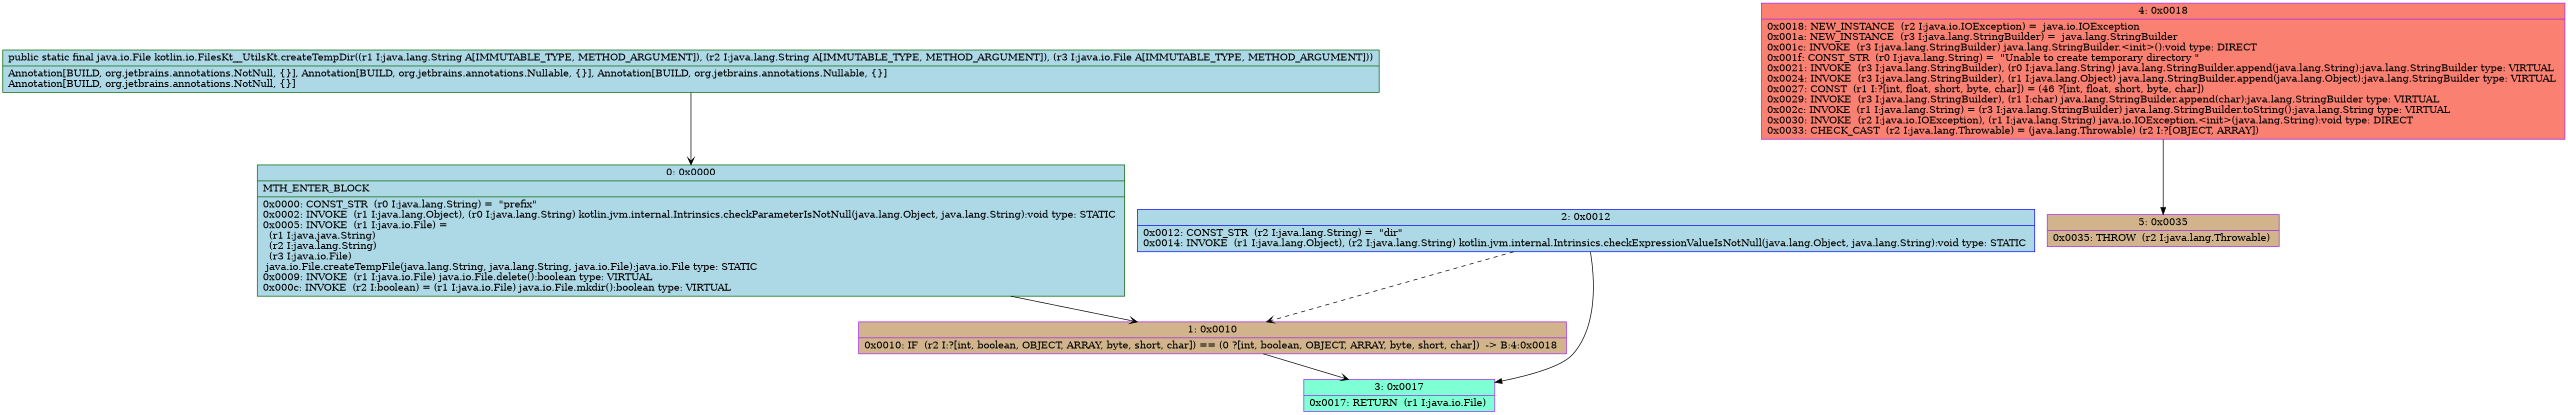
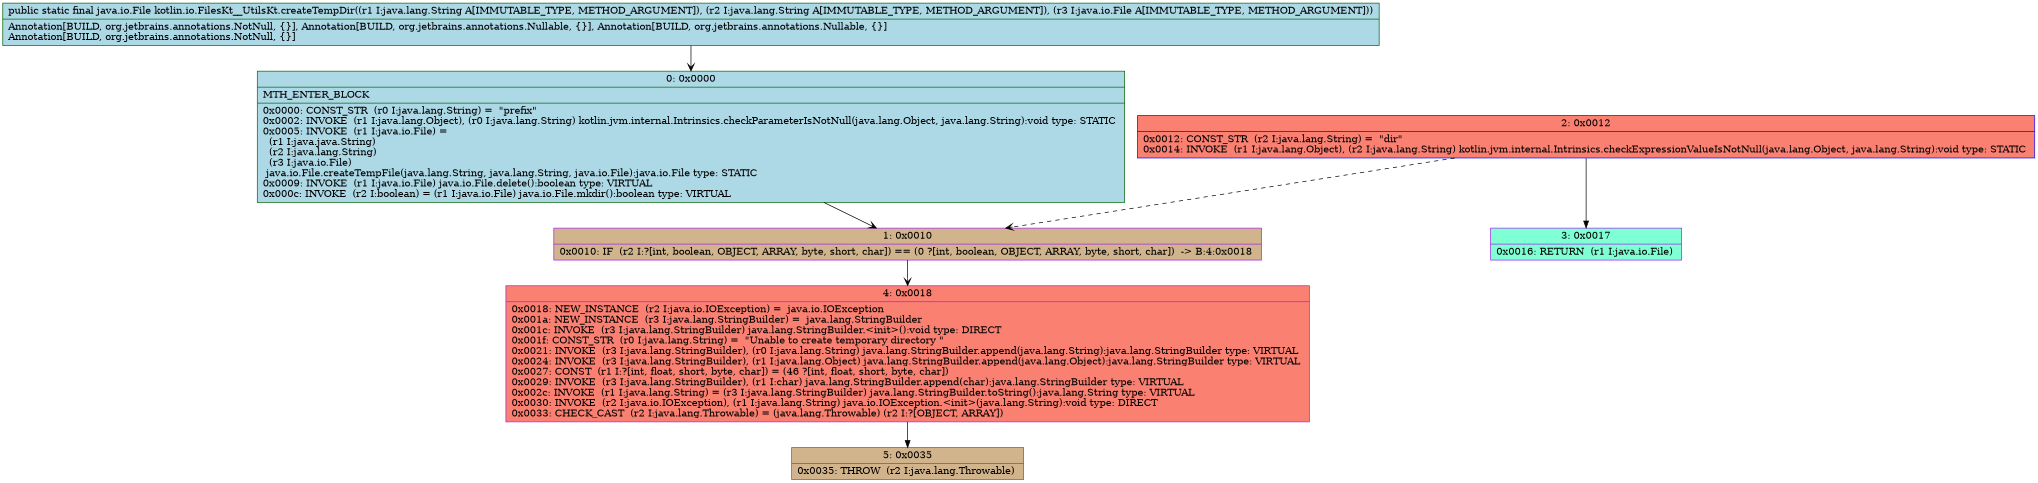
(1586, 231) -> (1586, 137)
(1302, 366) -> (908, 269)
(1399, 403) -> (1586, 252)
